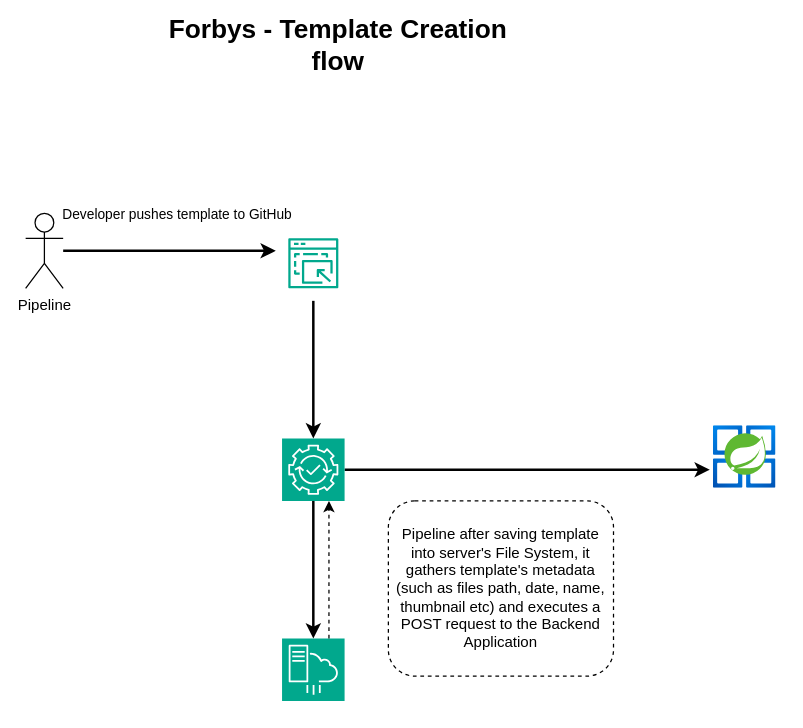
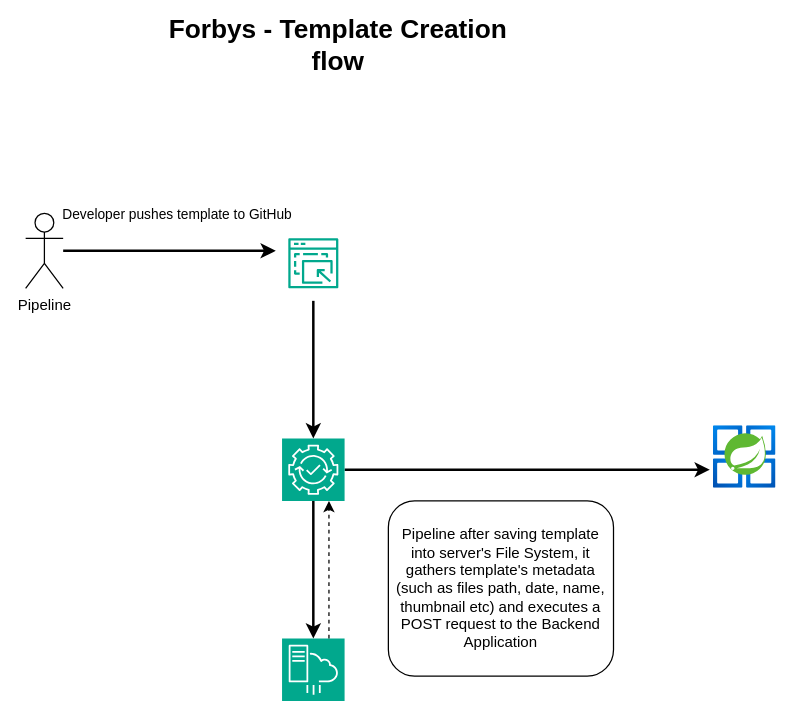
(501, 588) -> (501, 588)
